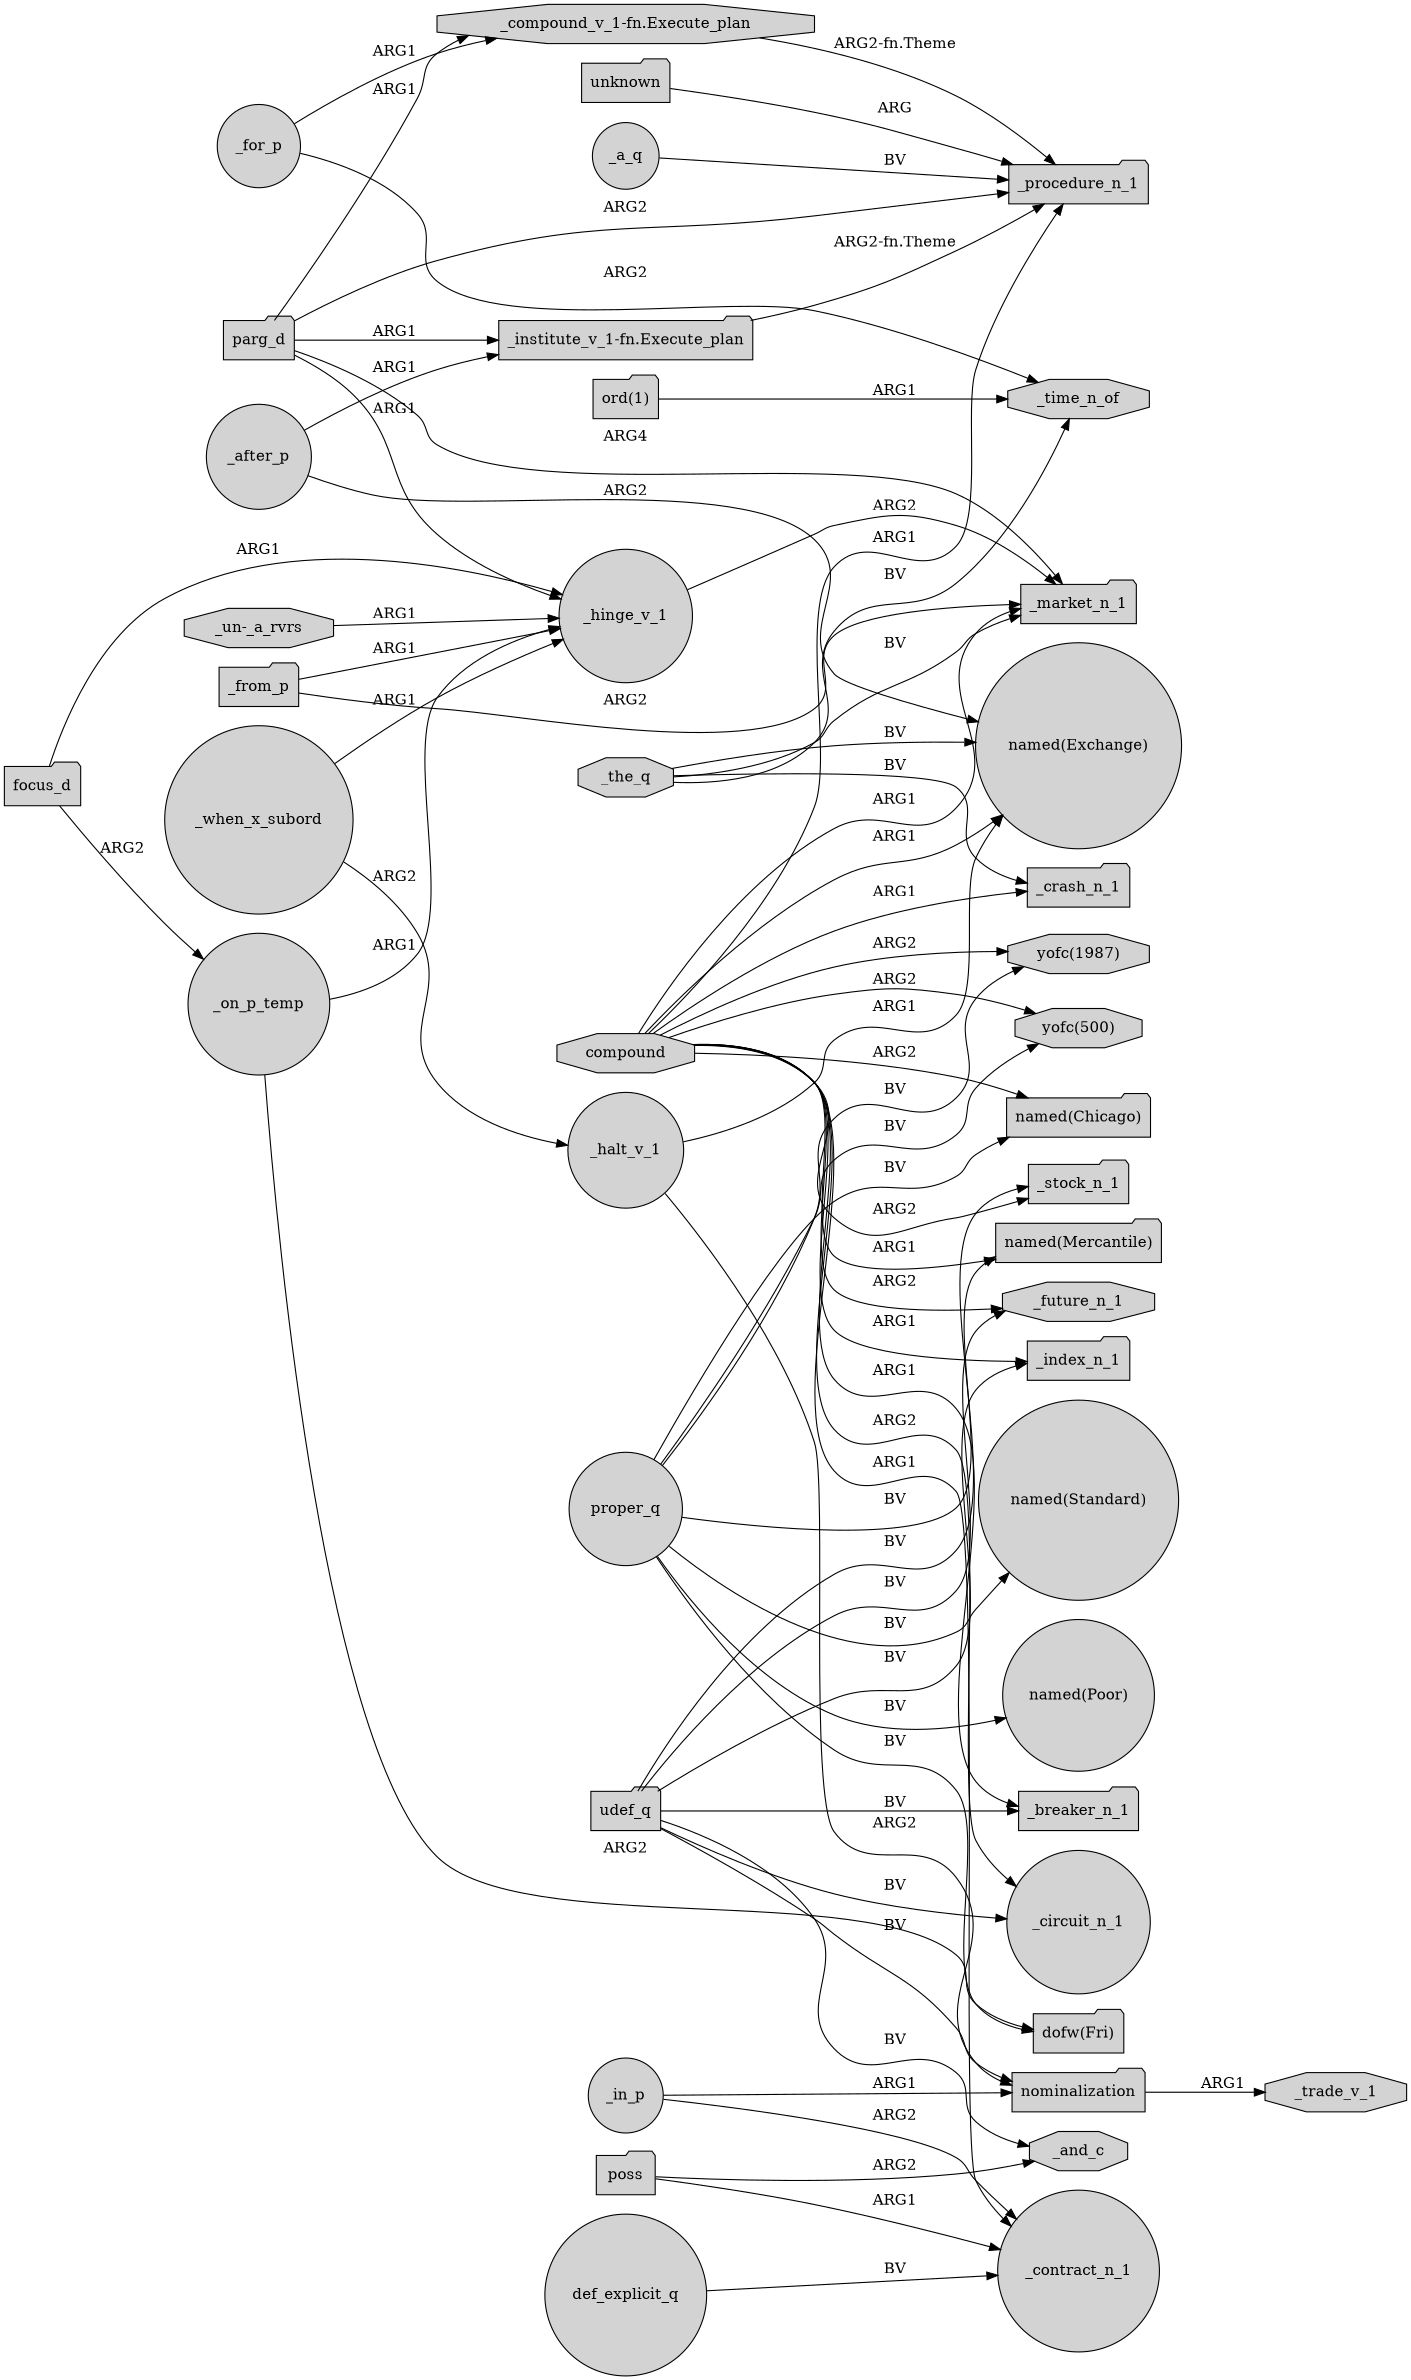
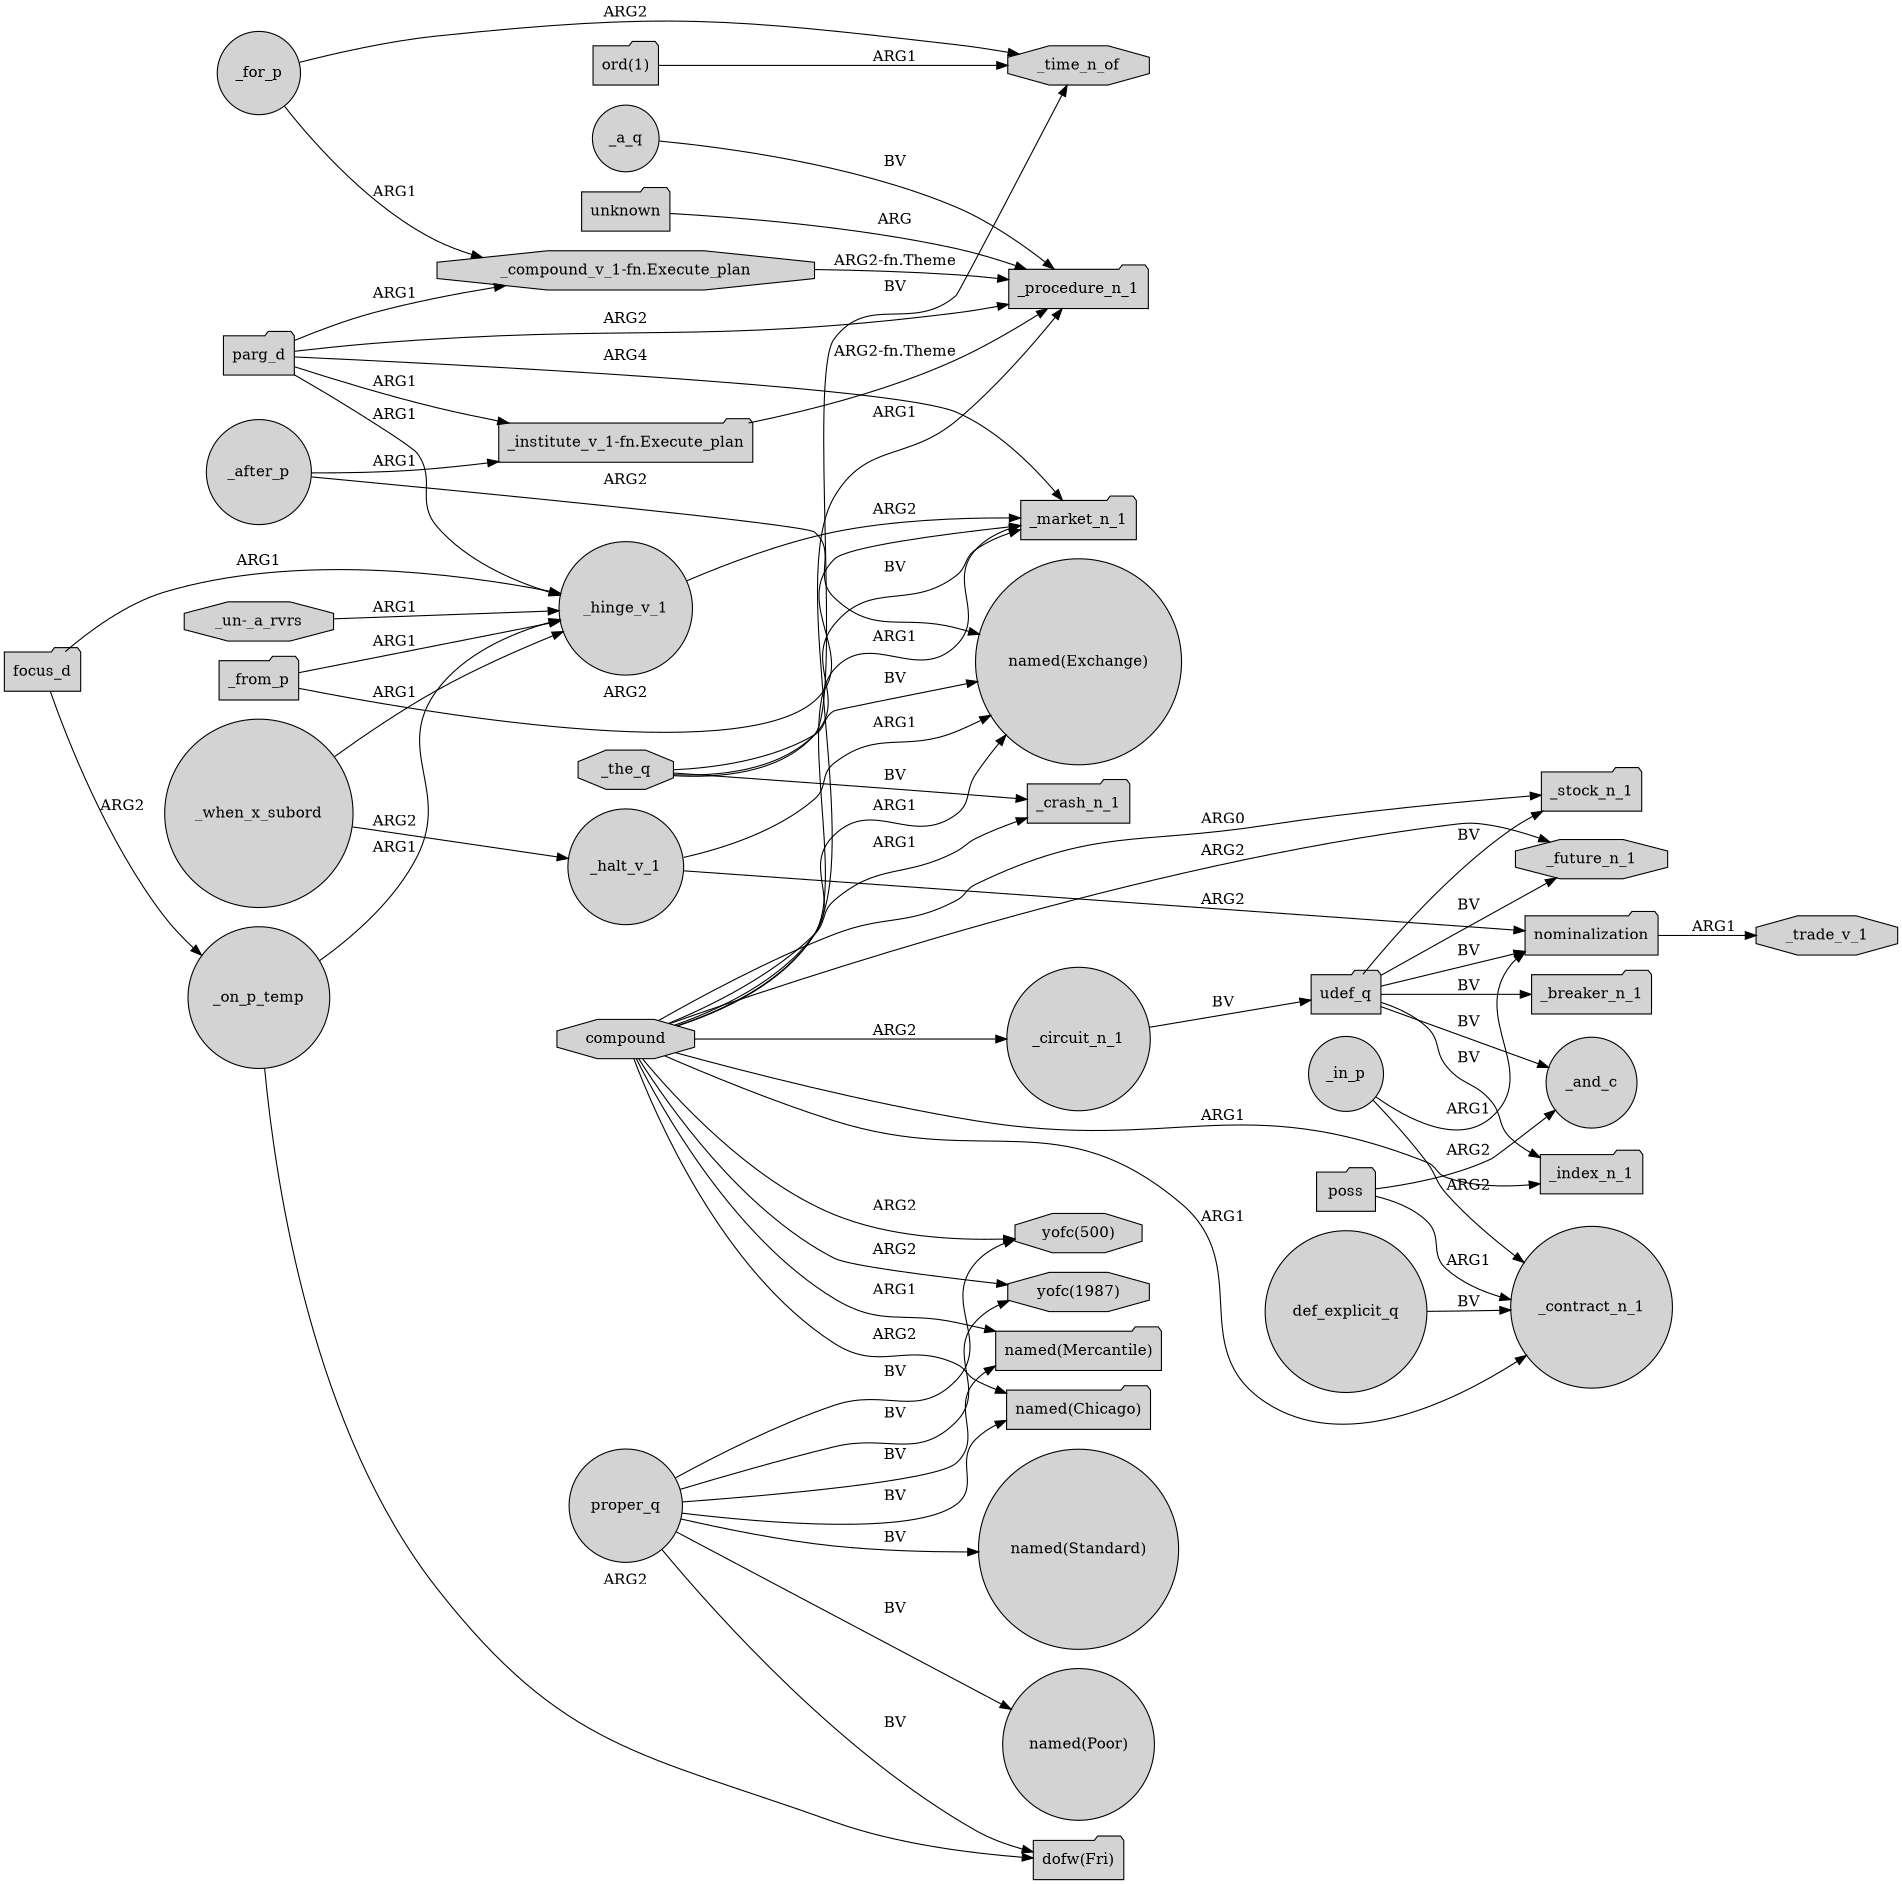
(895, 1210) -> (1223, 819)
(888, 1395) -> none
(824, 1891) -> (1225, 1015)
(1079, 2151) -> (1592, 1083)
